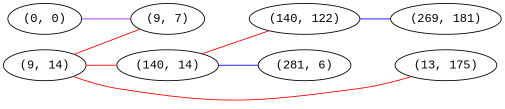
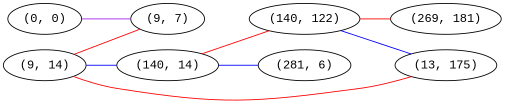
(375, 19) -> (375, 19)
none -> (376, 42)
(102, 65) -> (102, 65)
